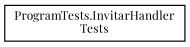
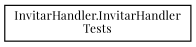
(95, 23) -> (98, 23)
